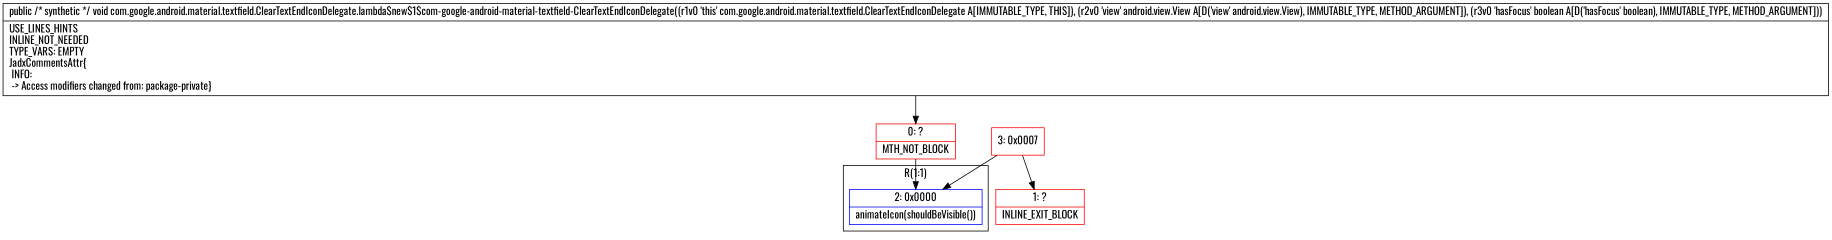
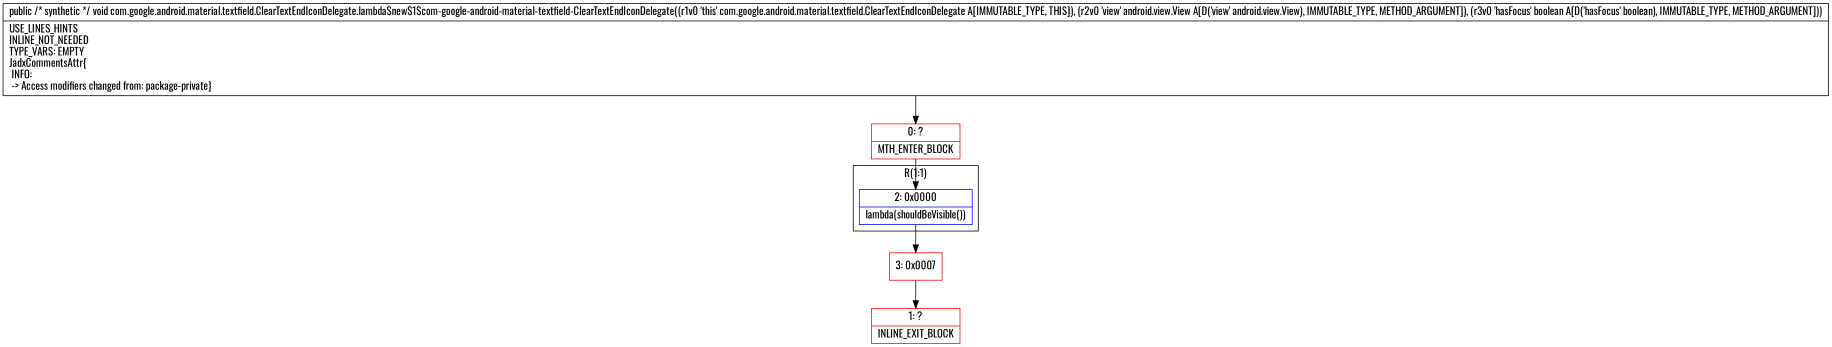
(916, 150) -> (916, 150)
(973, 170) -> (916, 236)
(916, 215) -> (916, 215)
